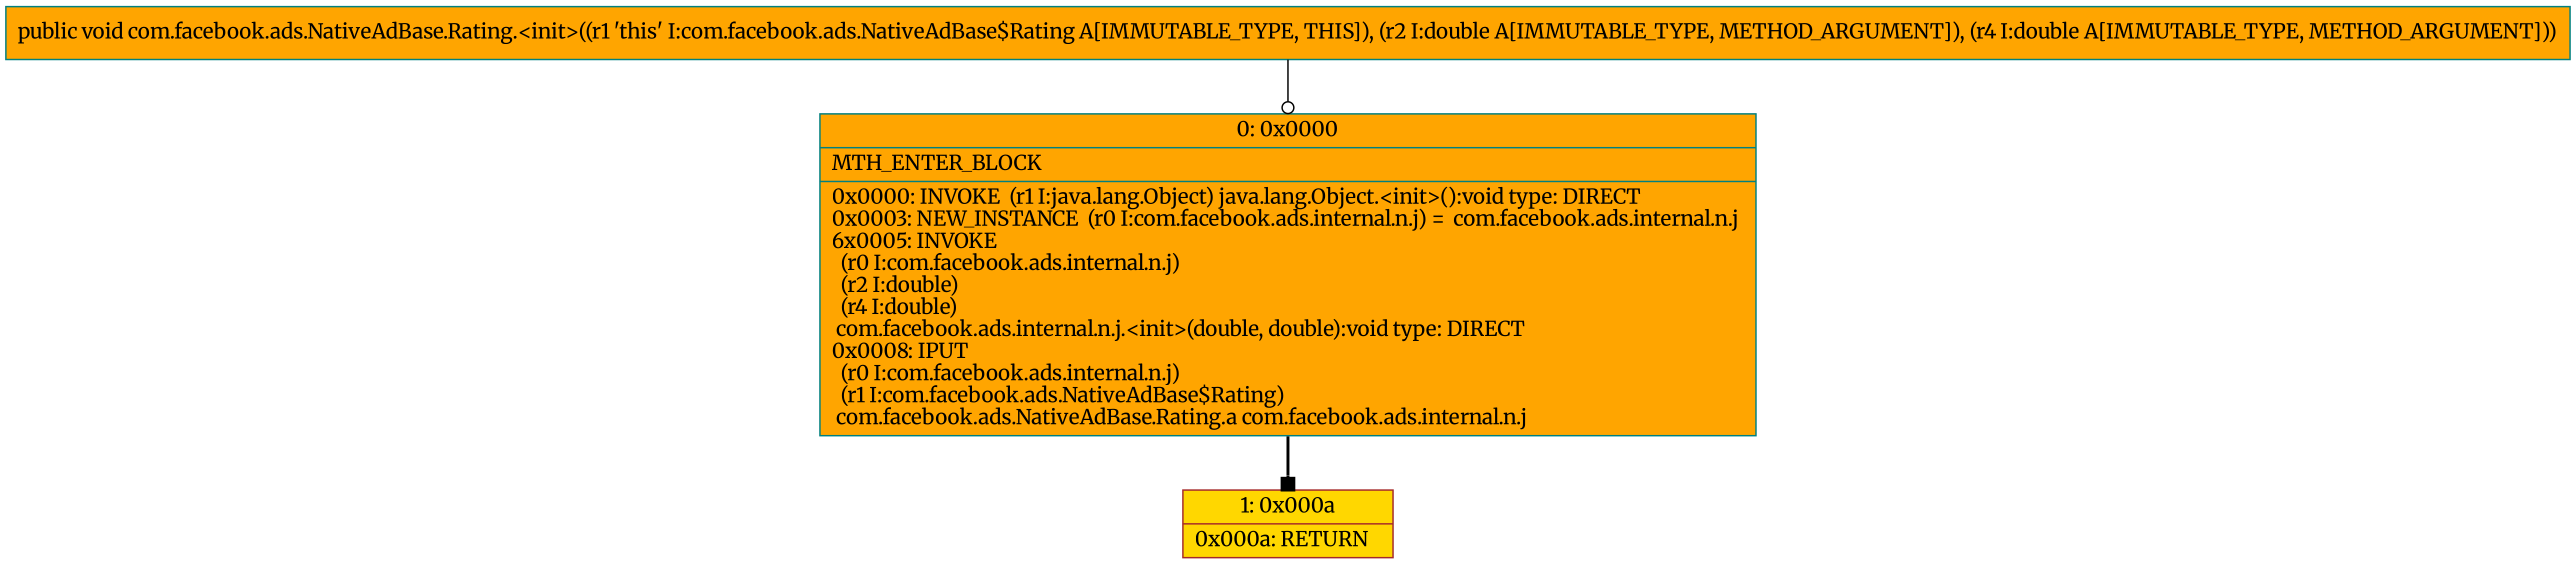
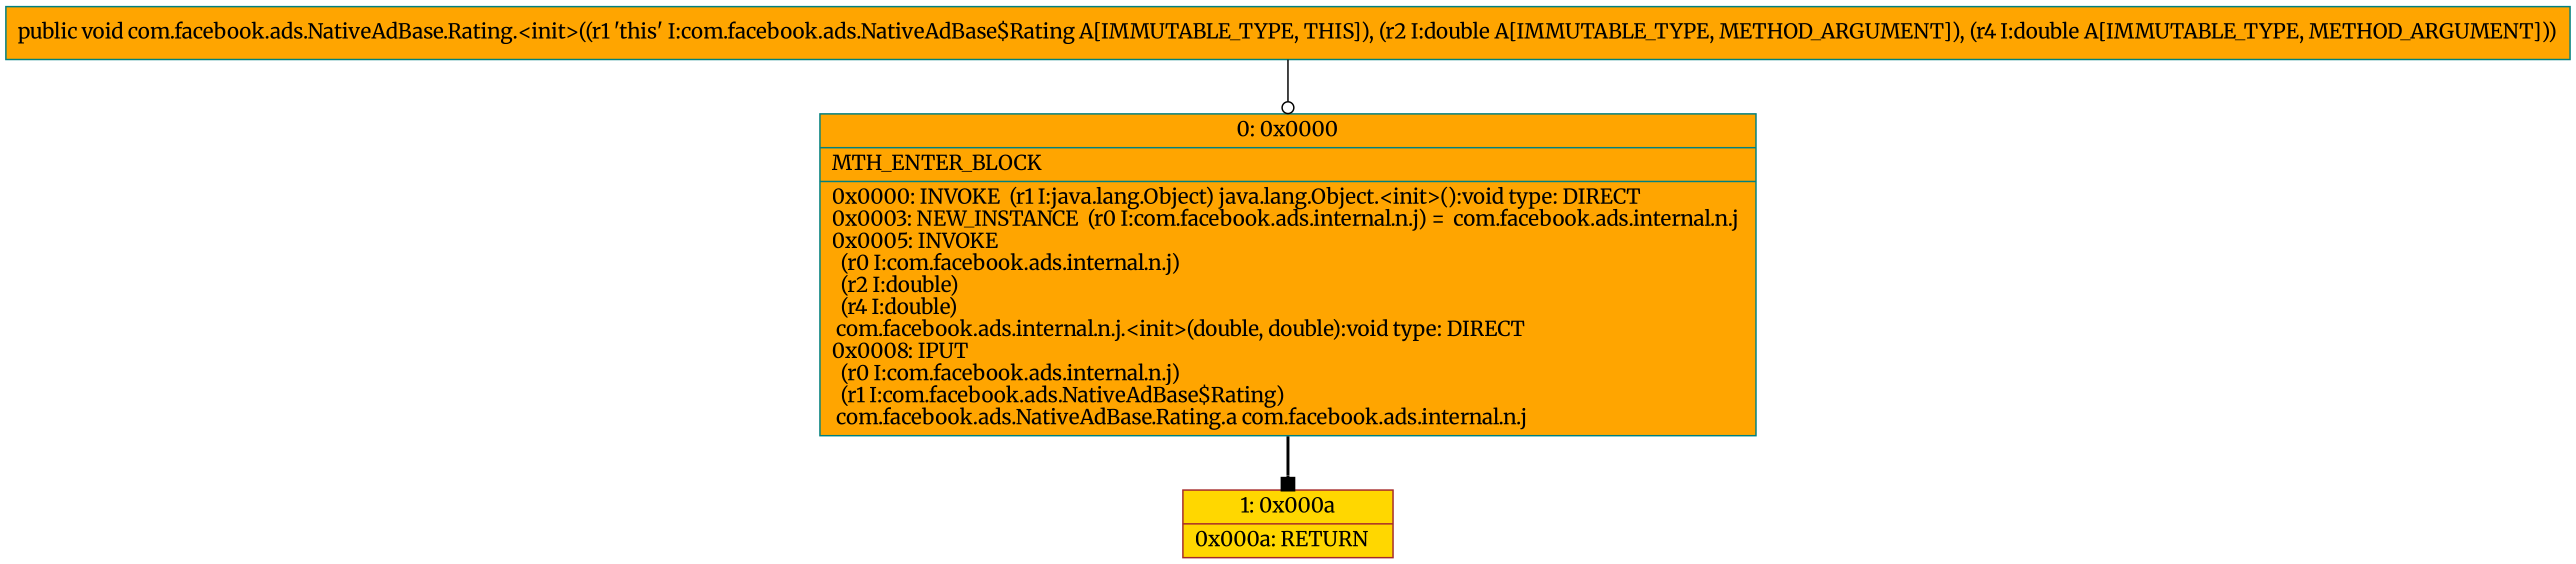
(919, 242) -> (920, 242)
